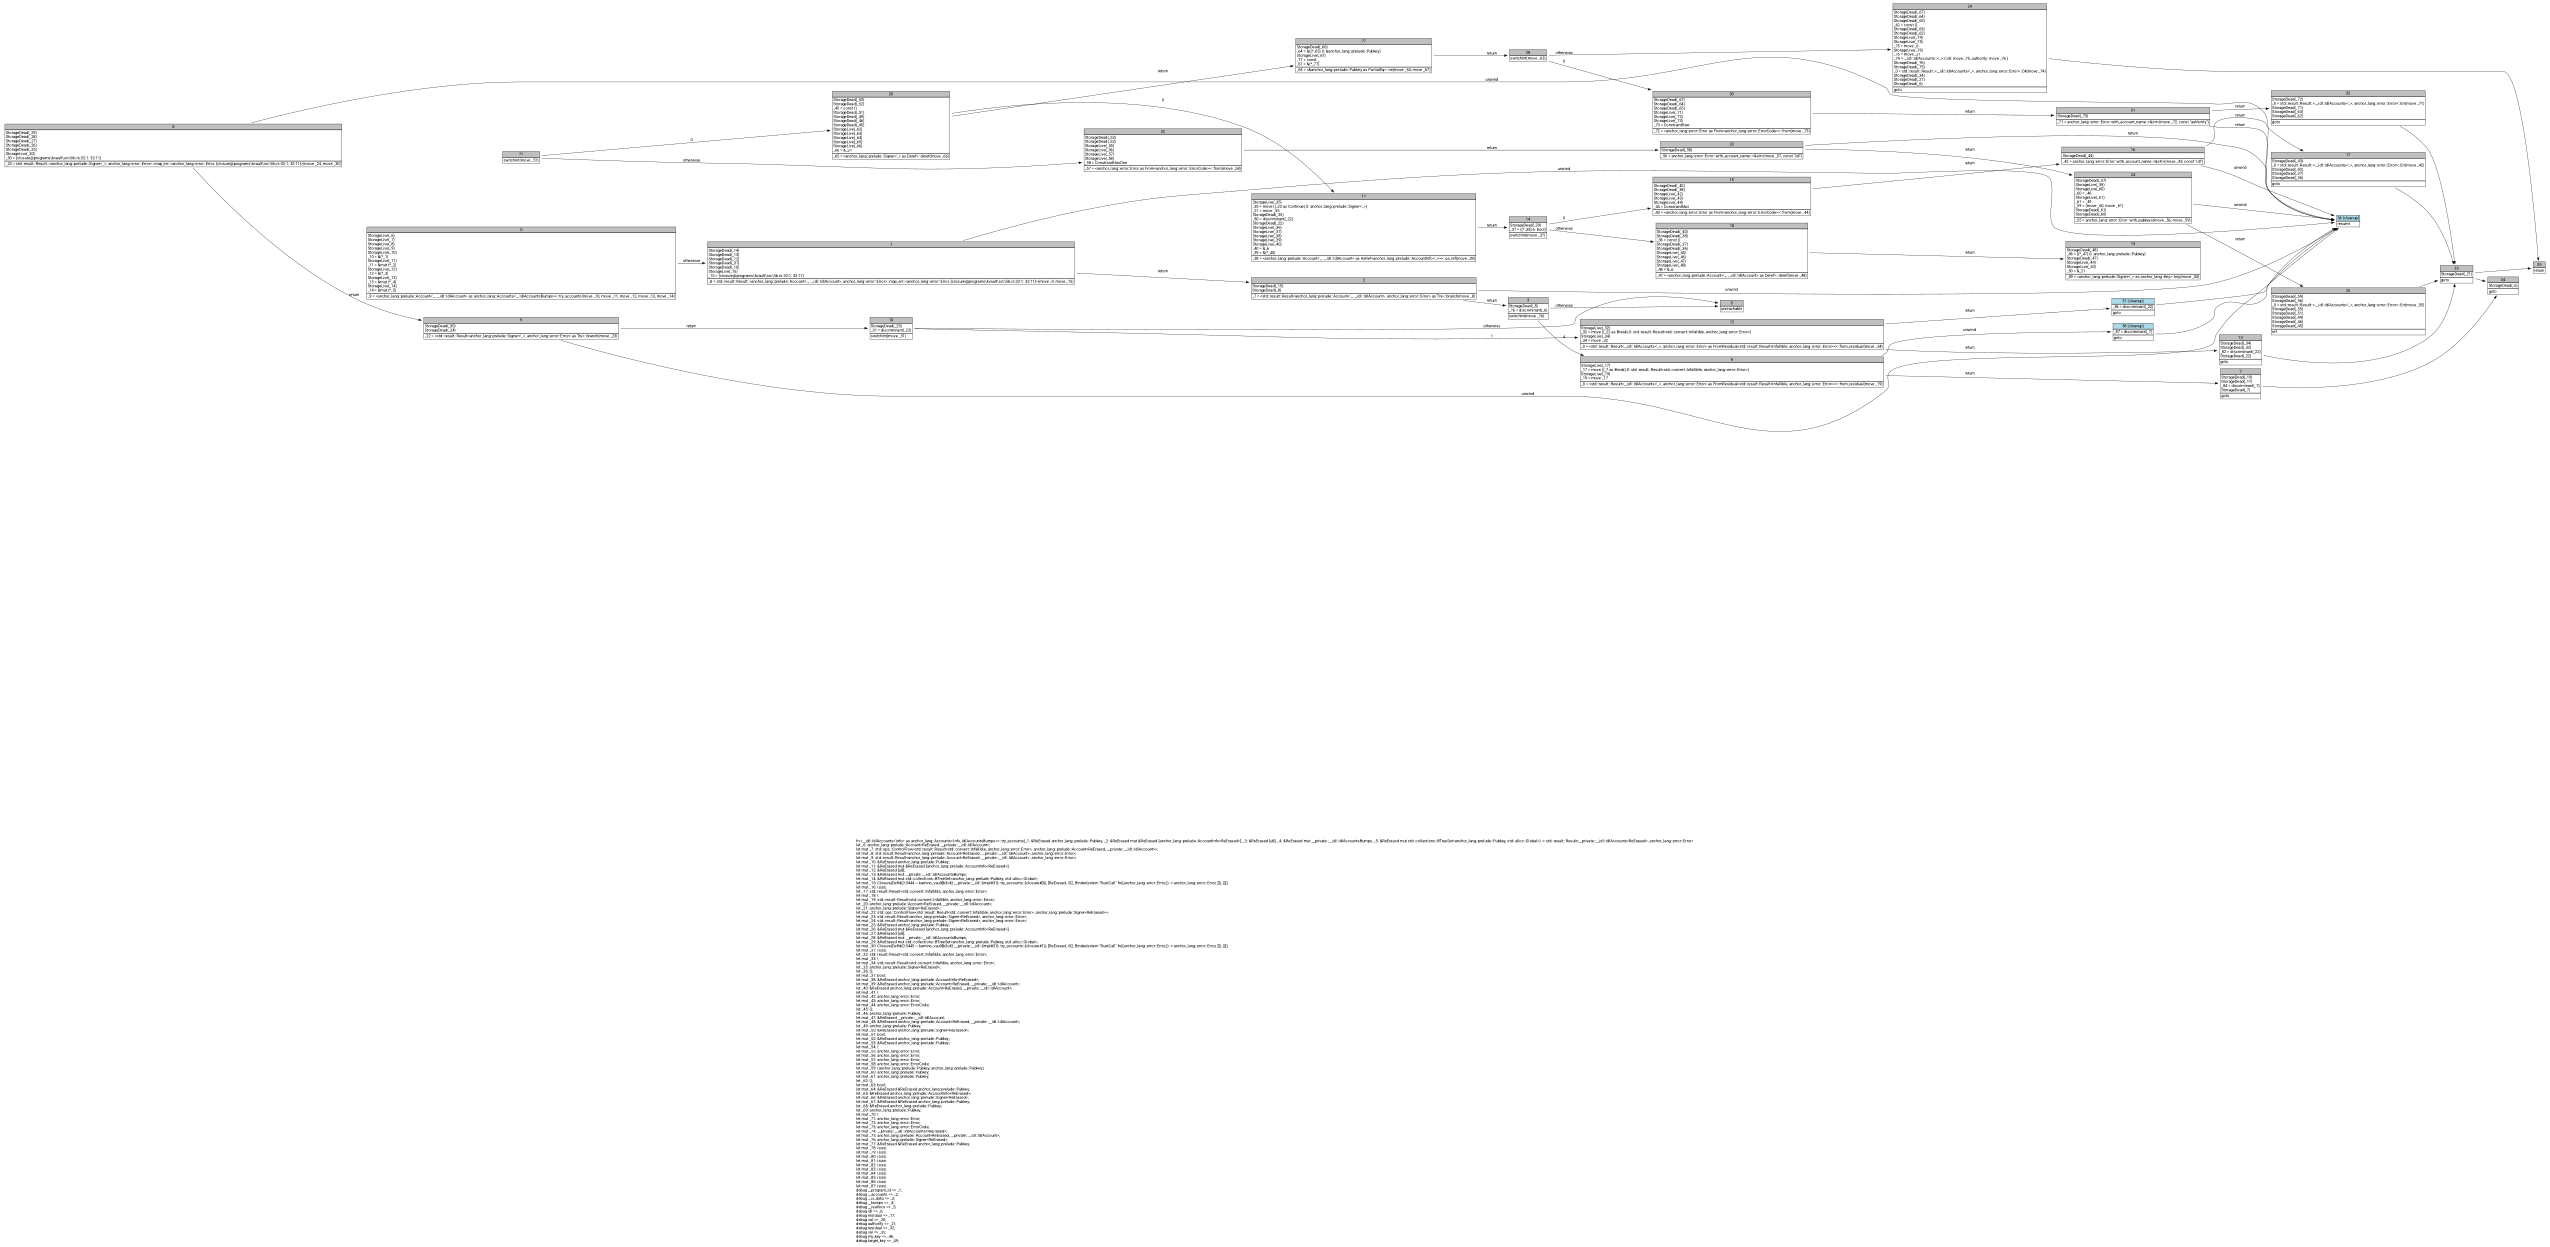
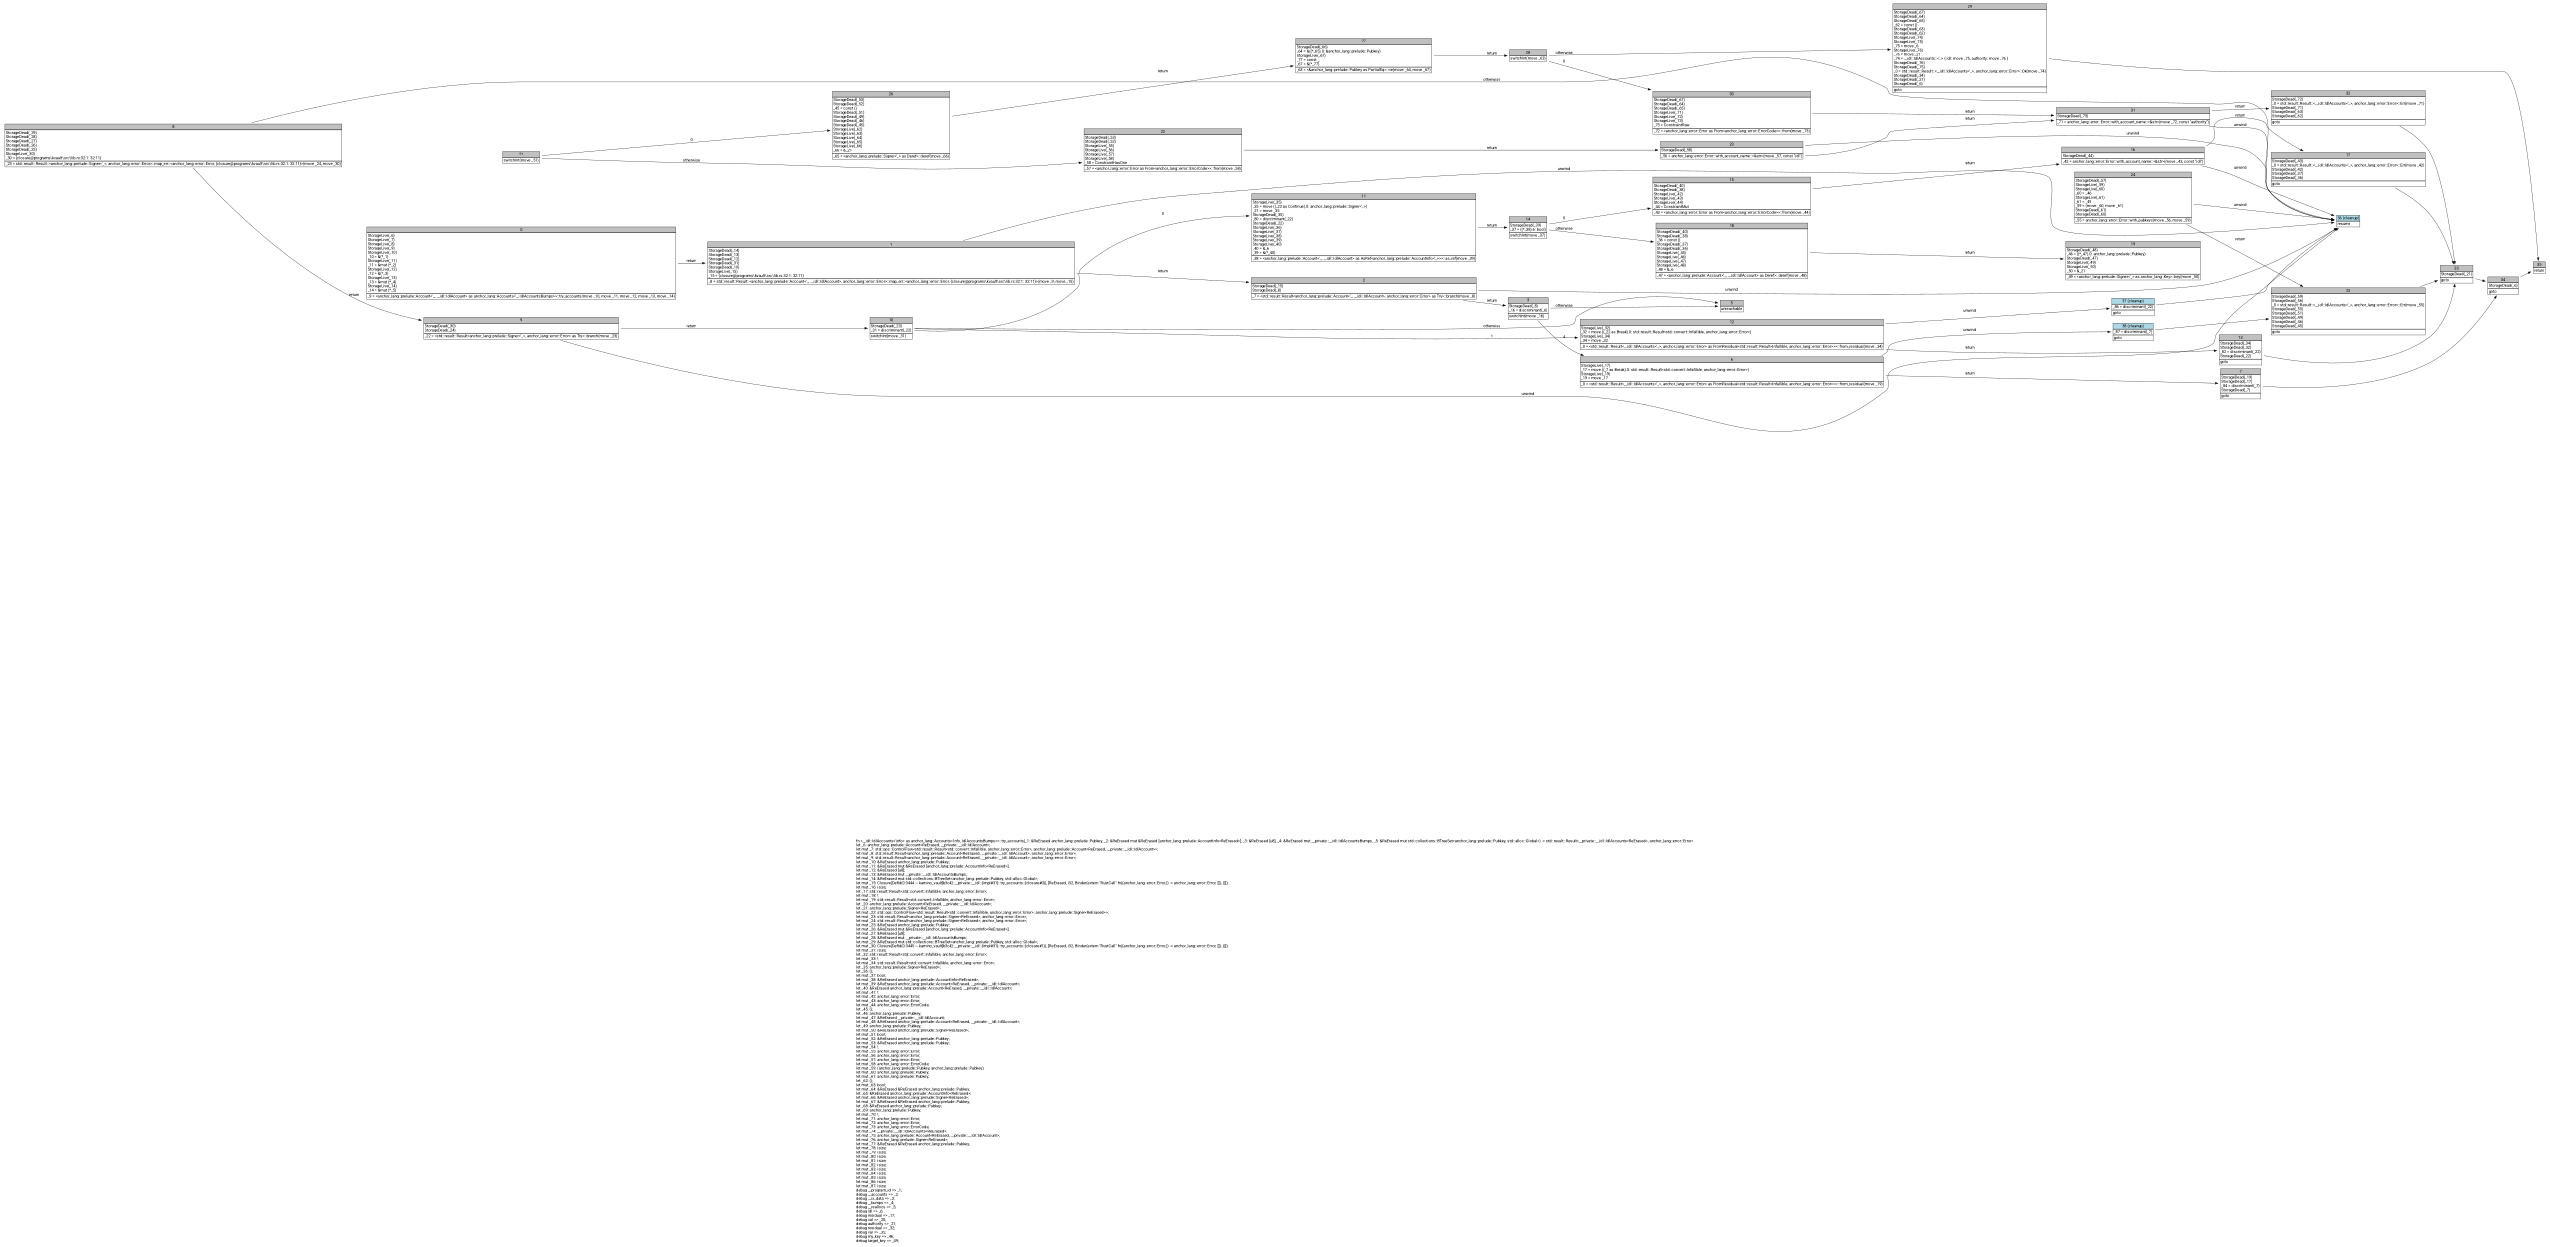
(1492, 80) -> (1492, 80)
(1153, 107) -> (1079, 276)
(2240, 125) -> (2240, 125)
(2133, 133) -> (2133, 133)
(1938, 155) -> (1925, 128)
(692, 261) -> (692, 261)
(2502, 271) -> (2524, 275)
(2254, 304) -> (2211, 325)
(1970, 311) -> (1970, 311)
(2274, 332) -> (2276, 332)
